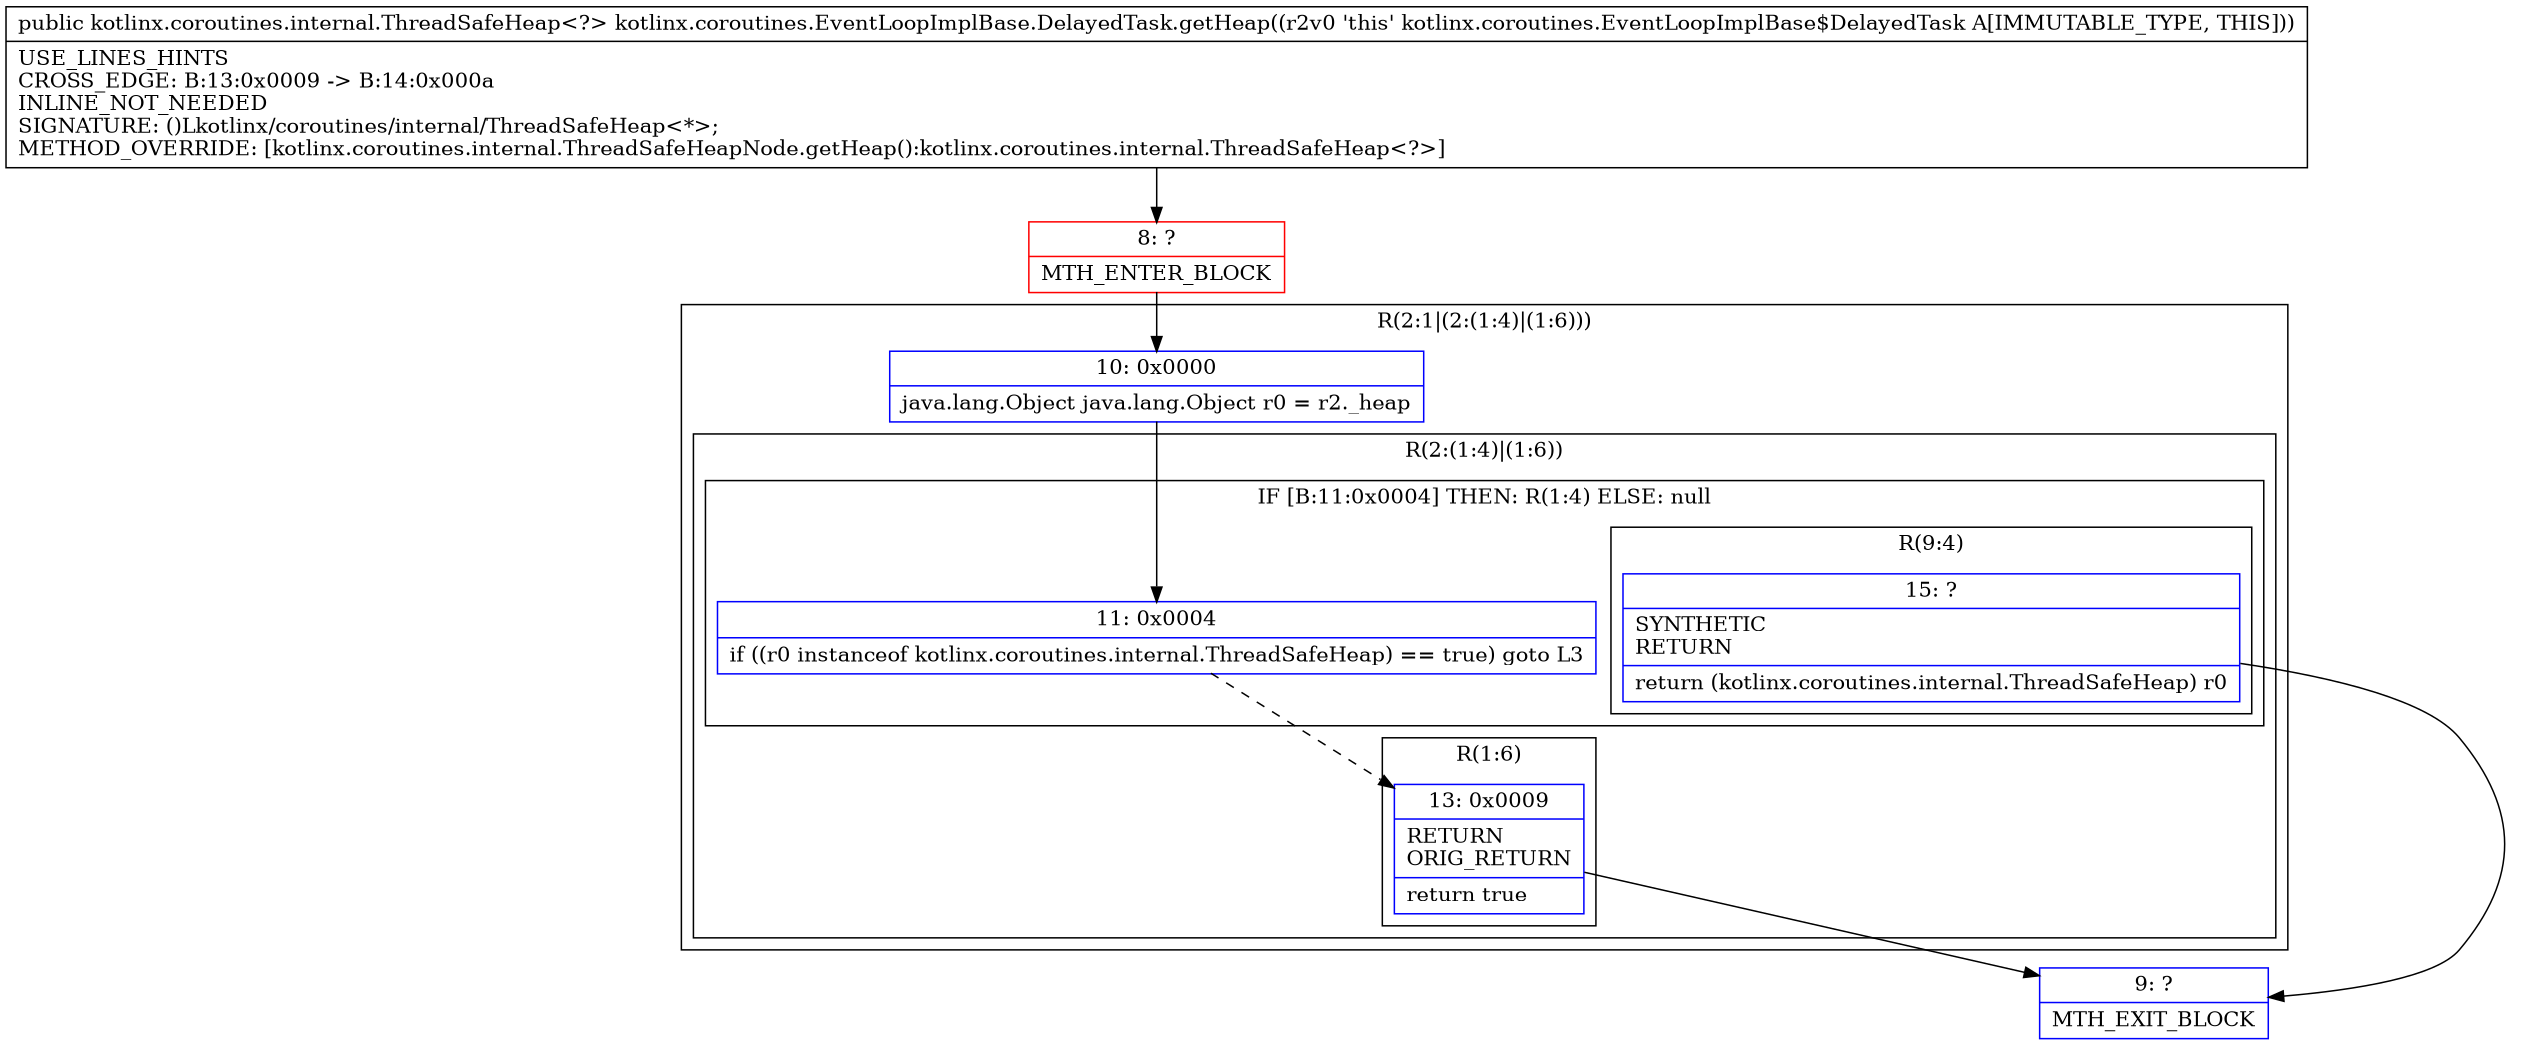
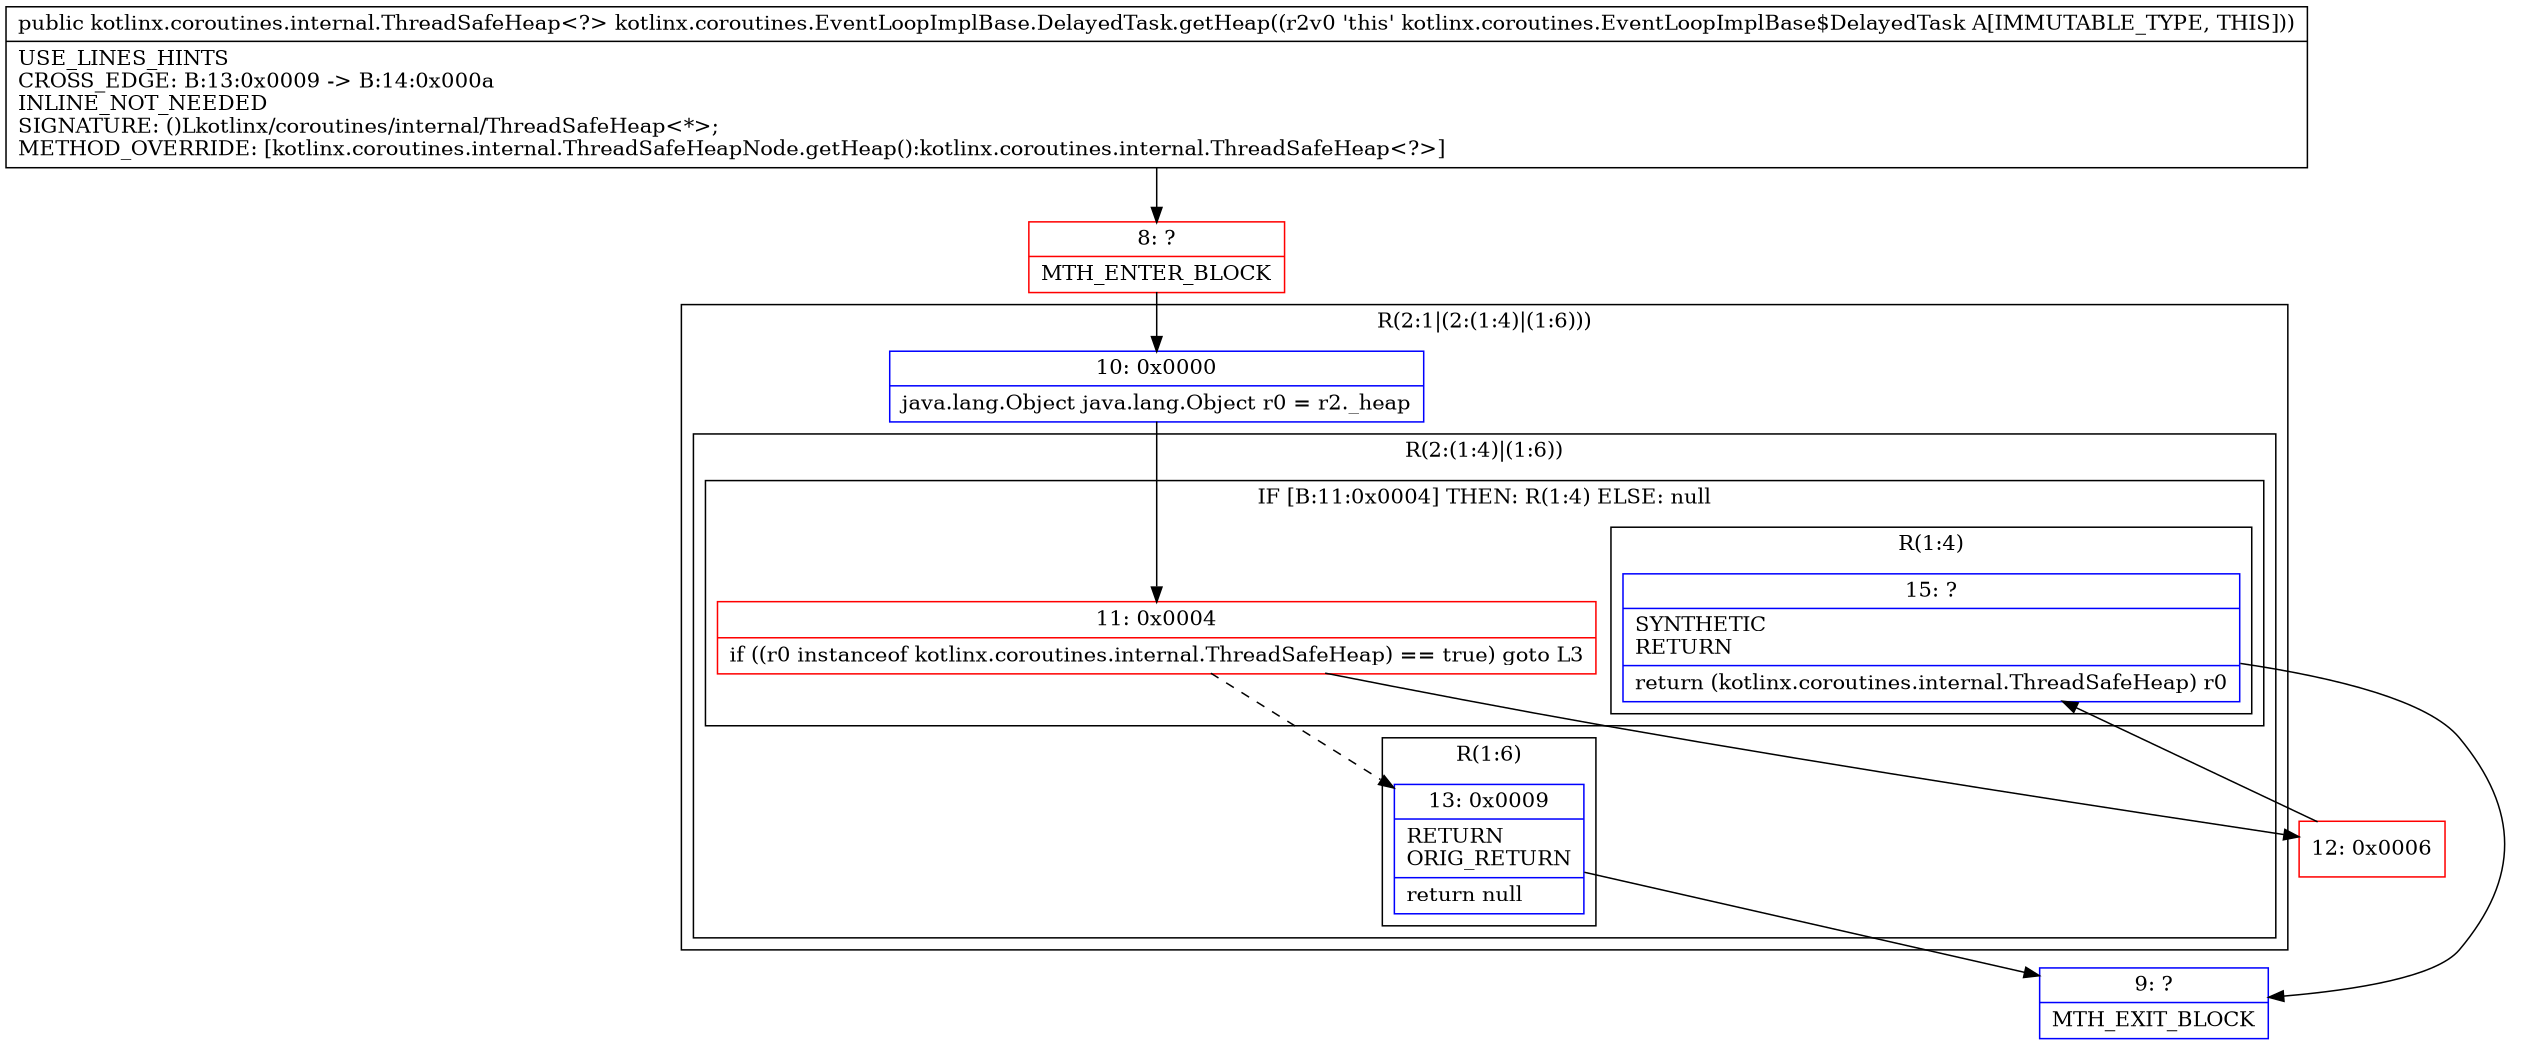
(1931, 545) -> (1931, 545)
(1157, 638) -> (1157, 638)
none -> (2372, 849)
(1467, 895) -> (1465, 895)
